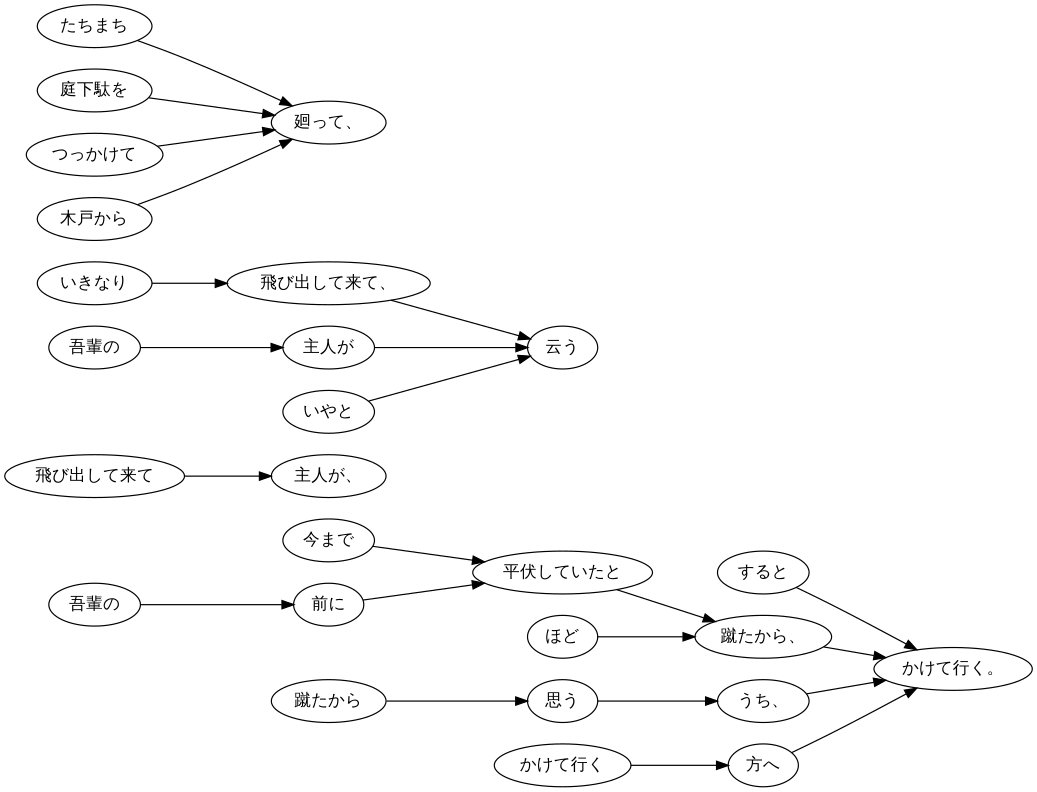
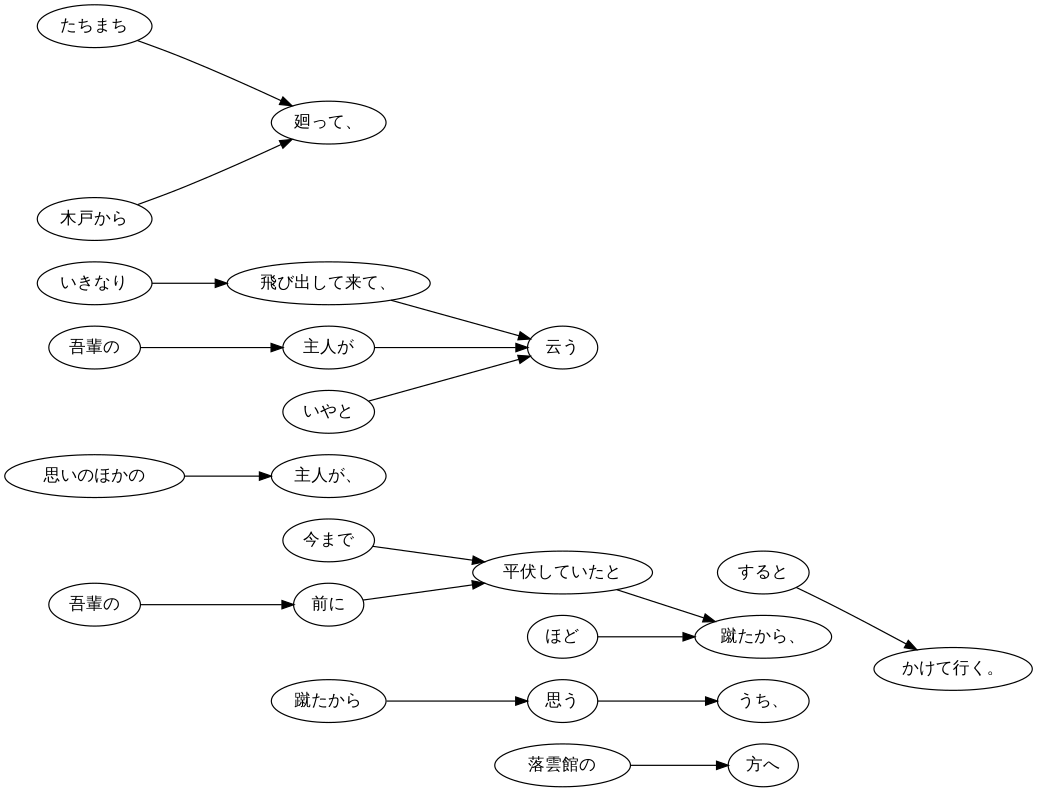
(95, 90) -> none
(95, 155) -> none
(95, 476) -> (95, 476)
(849, 651) -> none
(840, 688) -> none
(849, 724) -> none
(563, 765) -> (563, 765)
